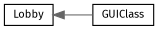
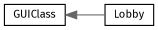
(78, 15) -> (91, 15)
